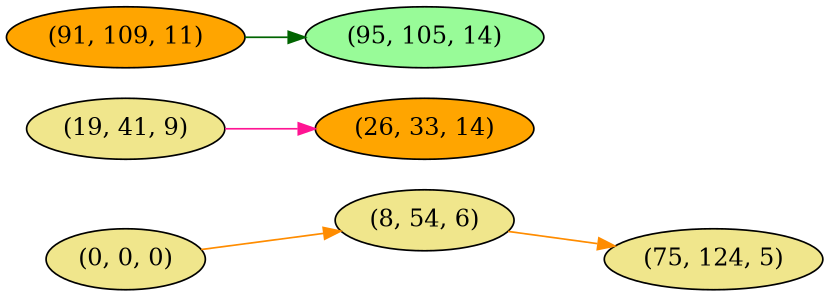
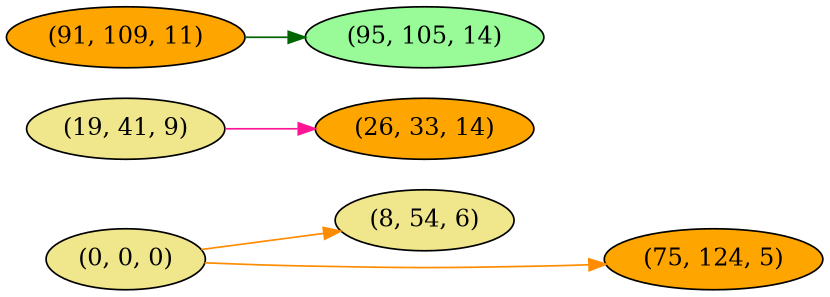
(553, 238) -> (397, 267)
(714, 259) -> (714, 259)
